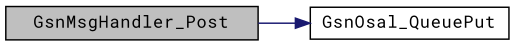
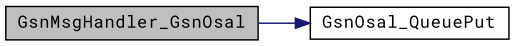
(132, 23) -> (132, 23)
